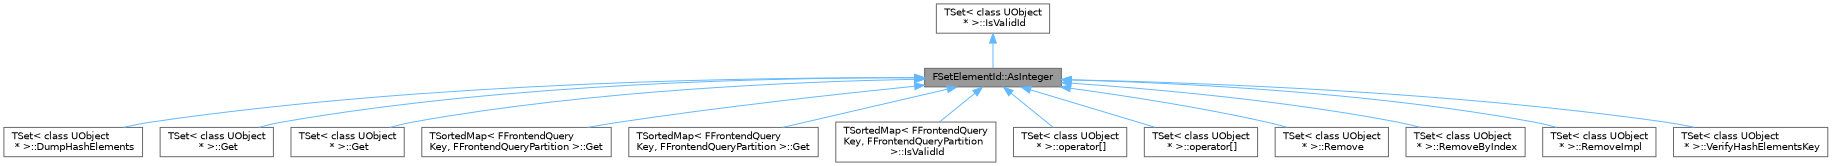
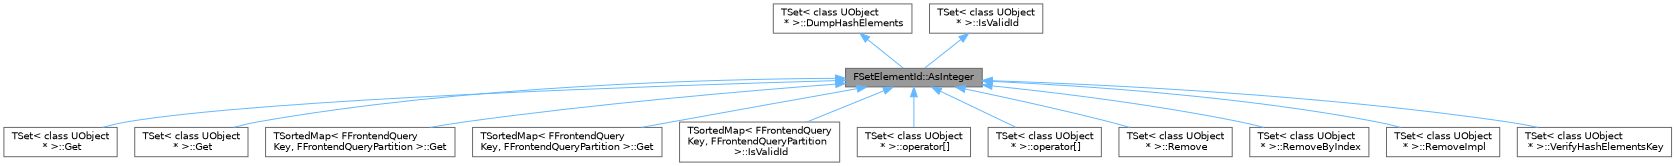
(498, 89) -> (885, 54)
